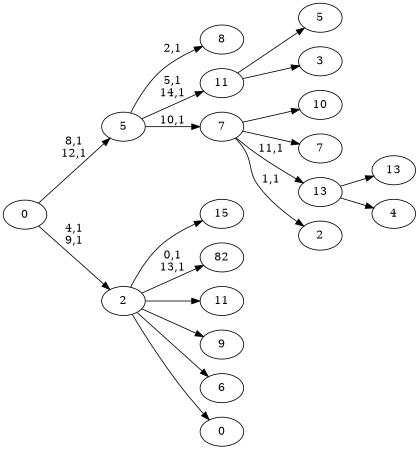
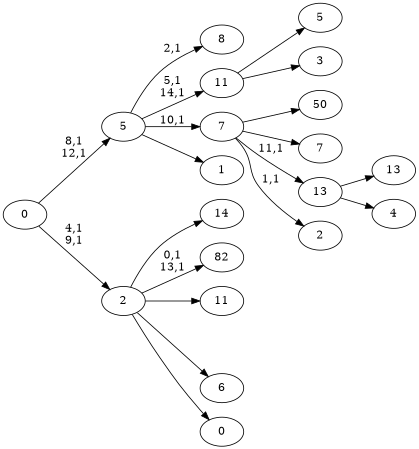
(320, 105) -> (320, 105)
none -> (222, 170)
(222, 214) -> (222, 214)
(222, 345) -> none
